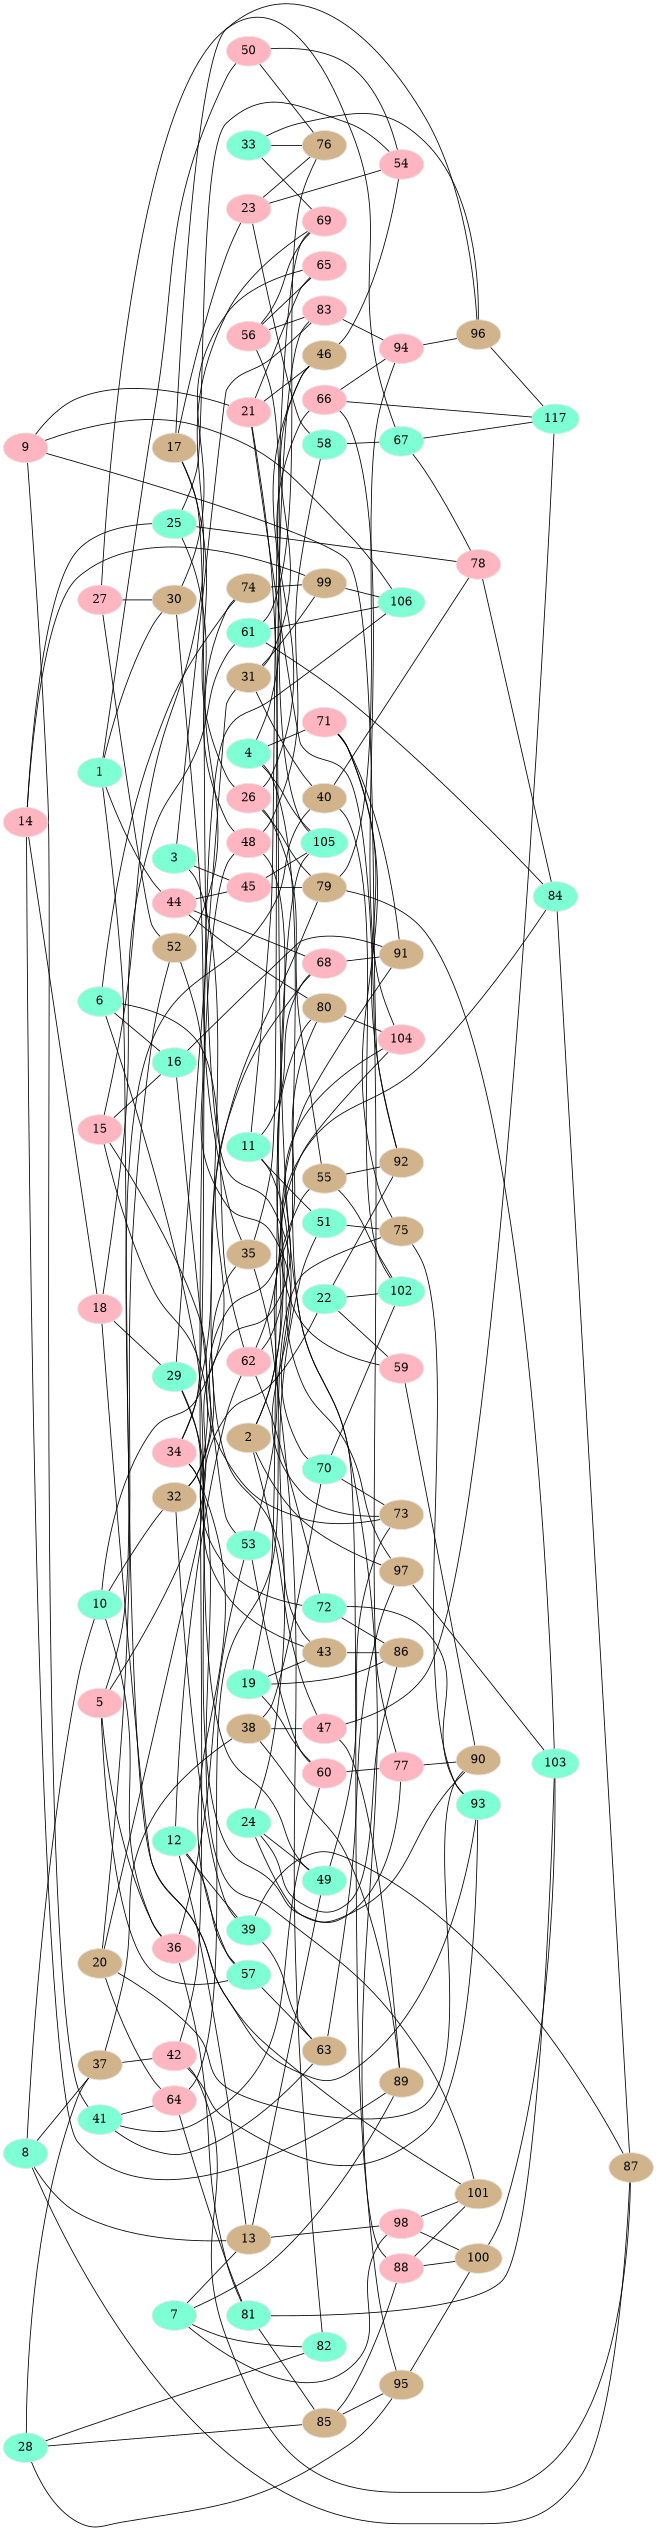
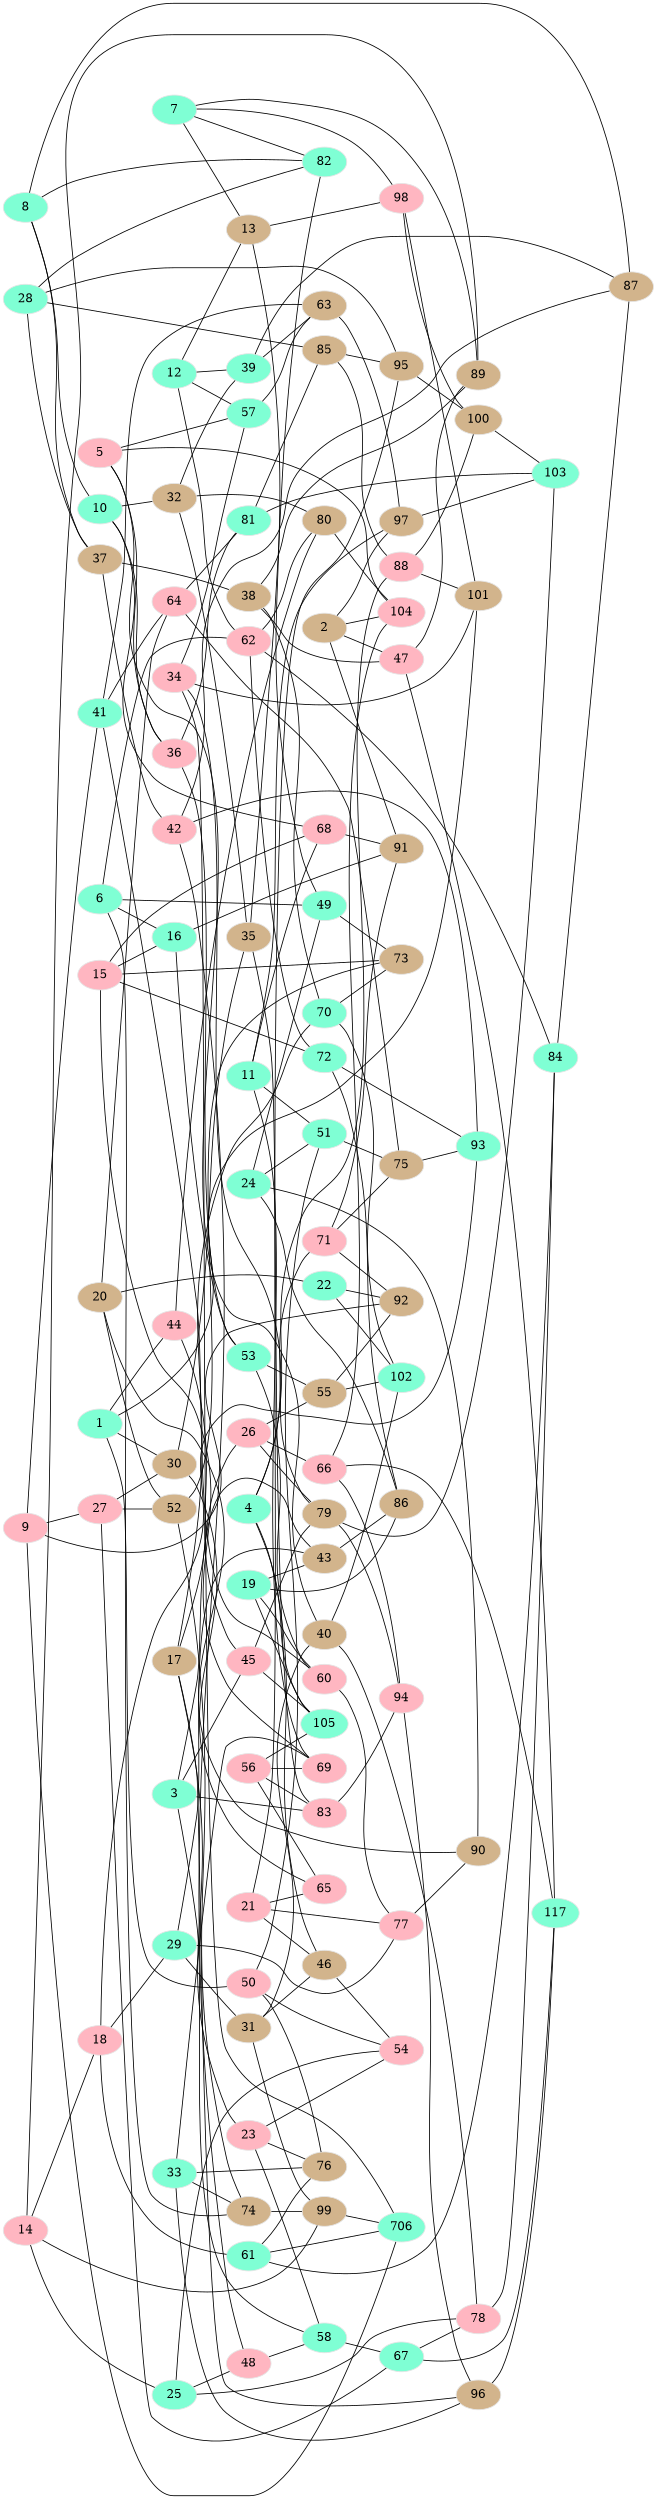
(126, 389) -> (63, 1518)
(401, 602) -> (401, 2227)
(247, 932) -> (182, 894)
(401, 1368) -> none
none -> (293, 1580)
none -> (200, 2107)
none -> (213, 2193)
(119, 2229) -> (169, 164)
